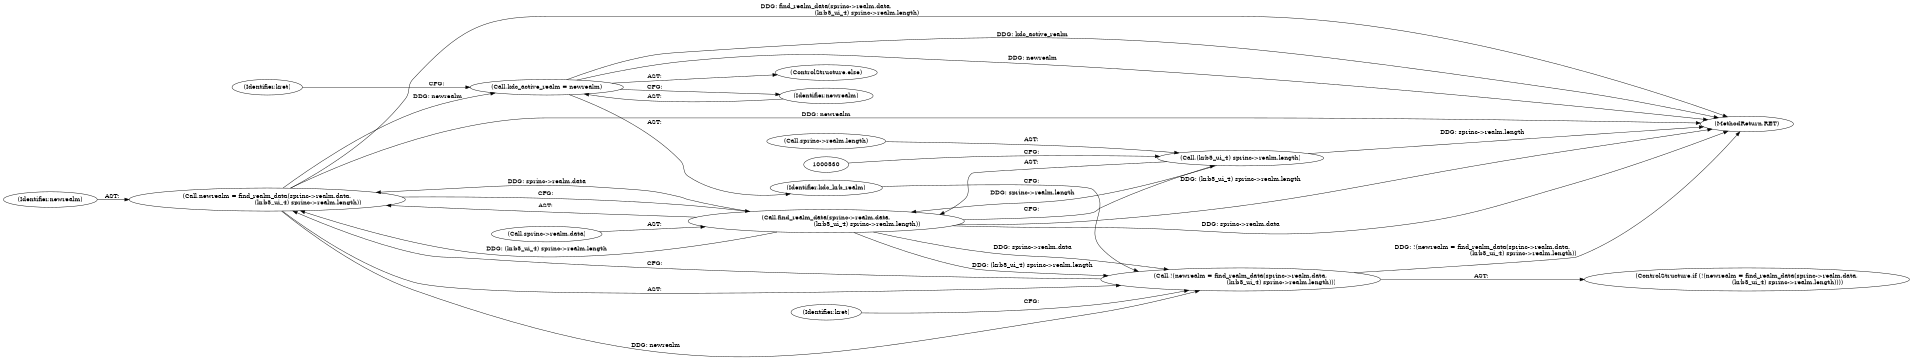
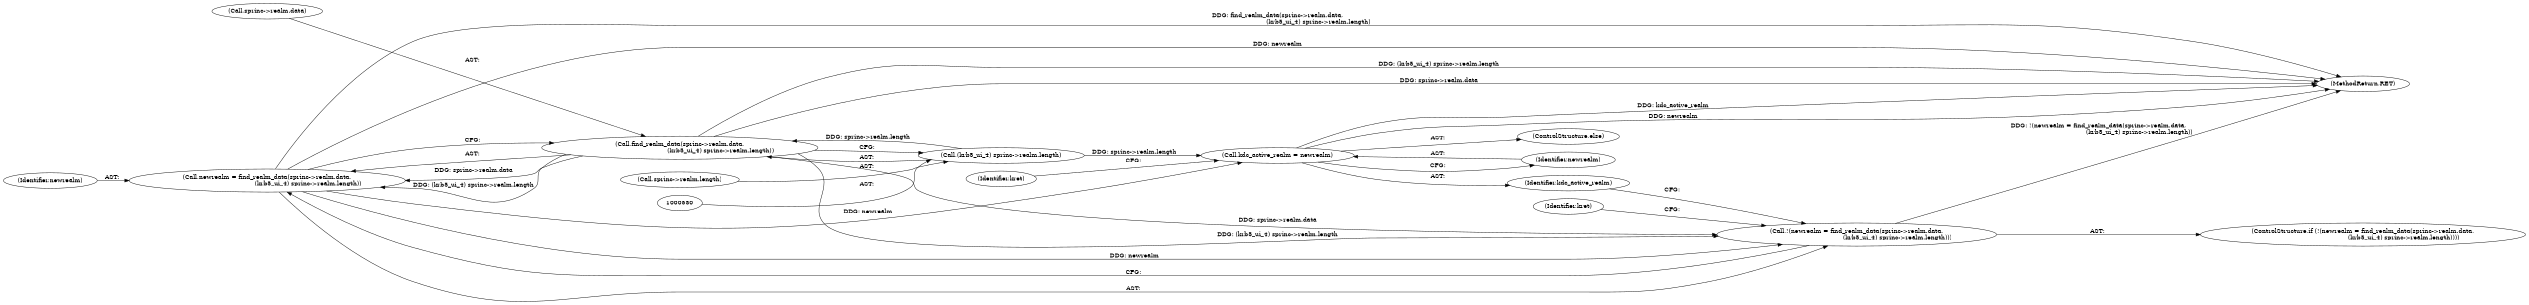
(1504, 140) -> (1140, 155)
(1033, 152) -> (868, 184)
(826, 188) -> (1568, 183)
